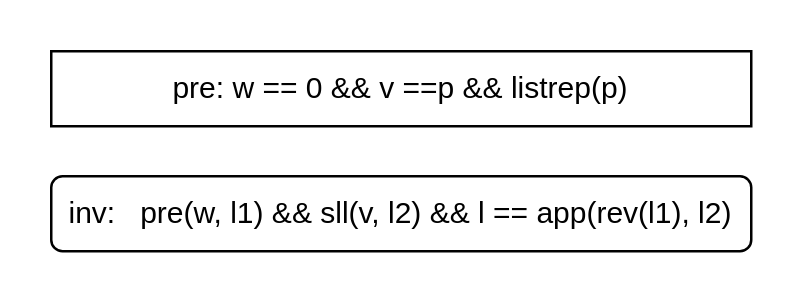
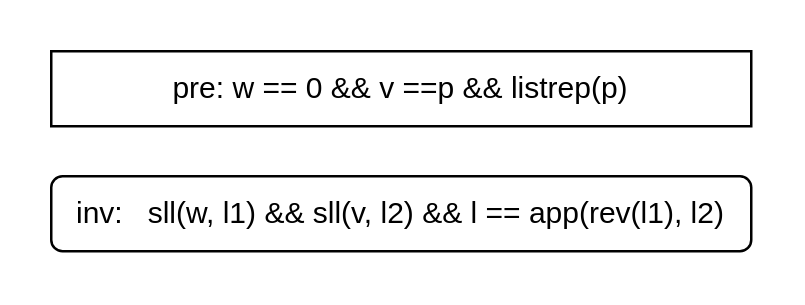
(401, 214) -> (401, 214)
